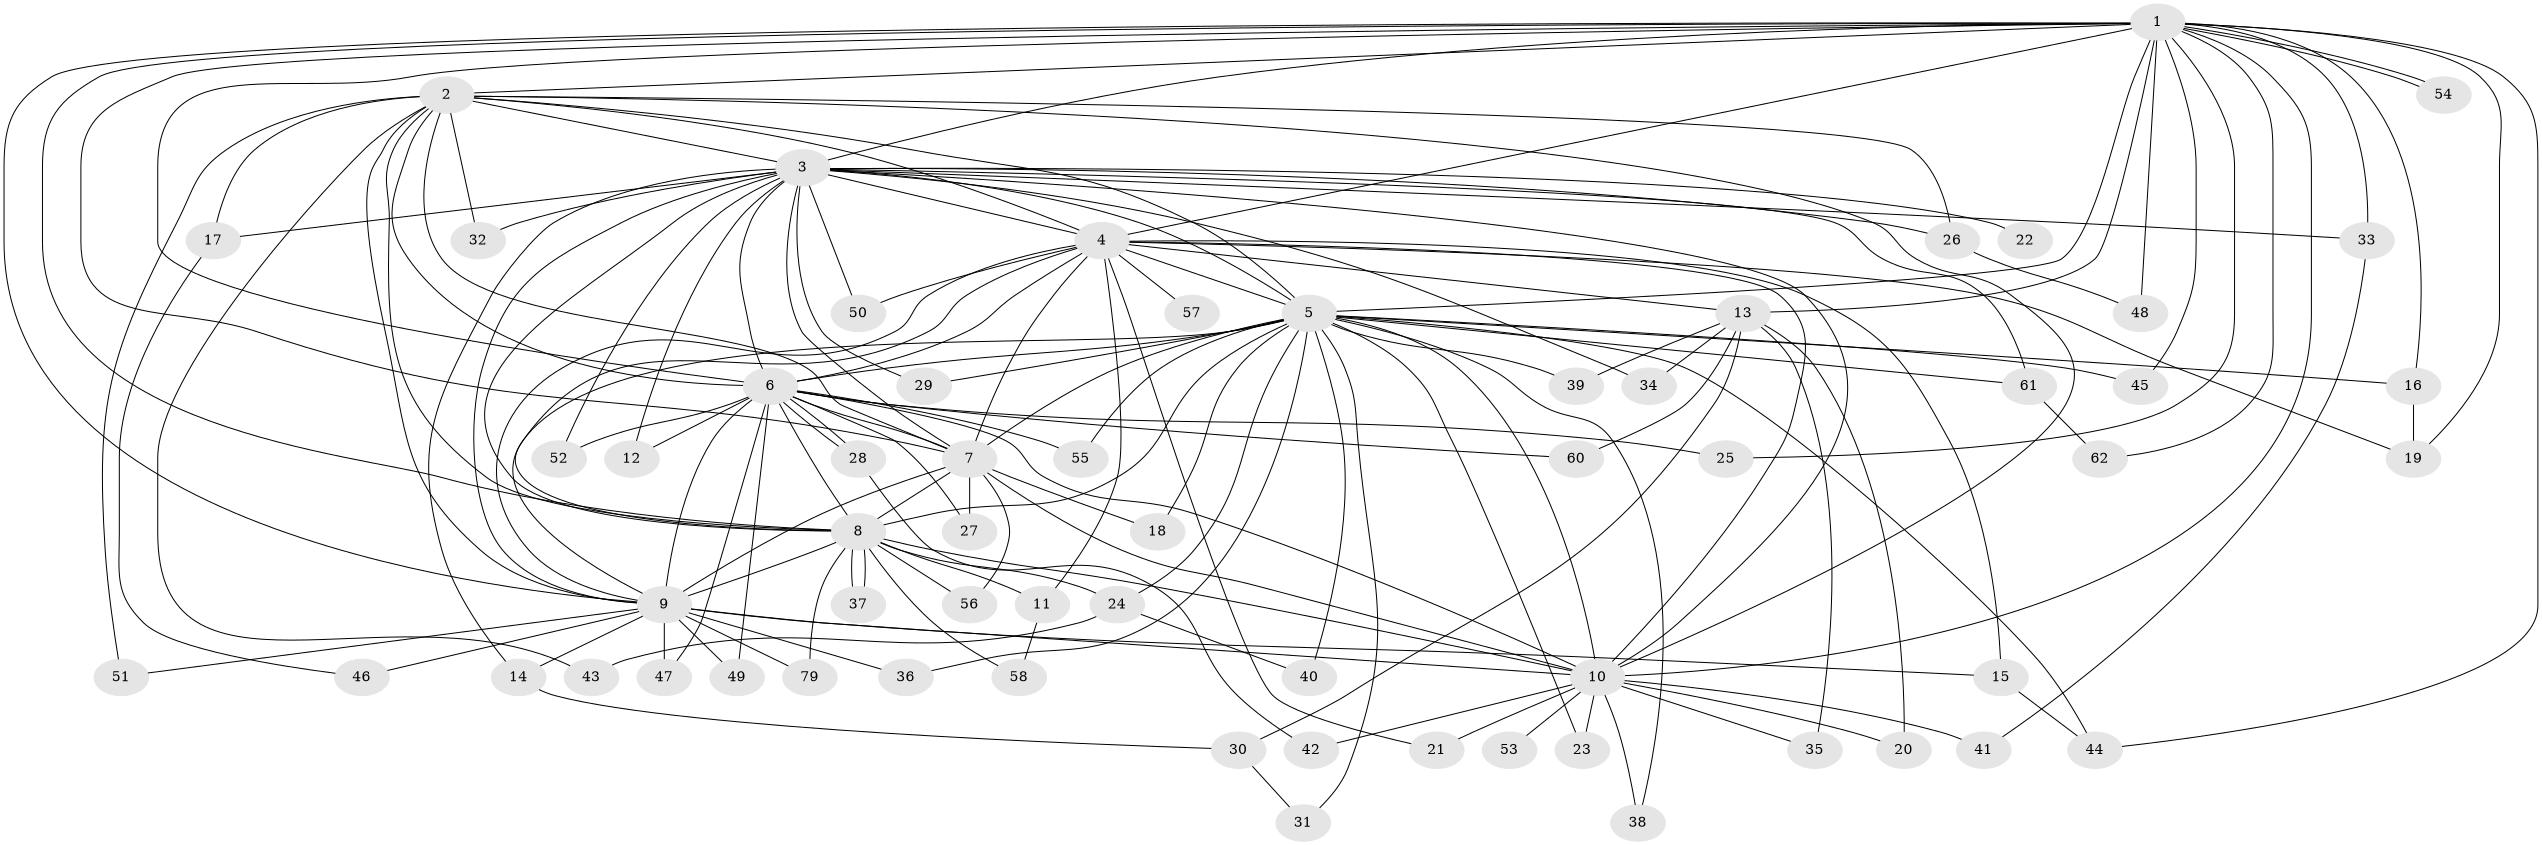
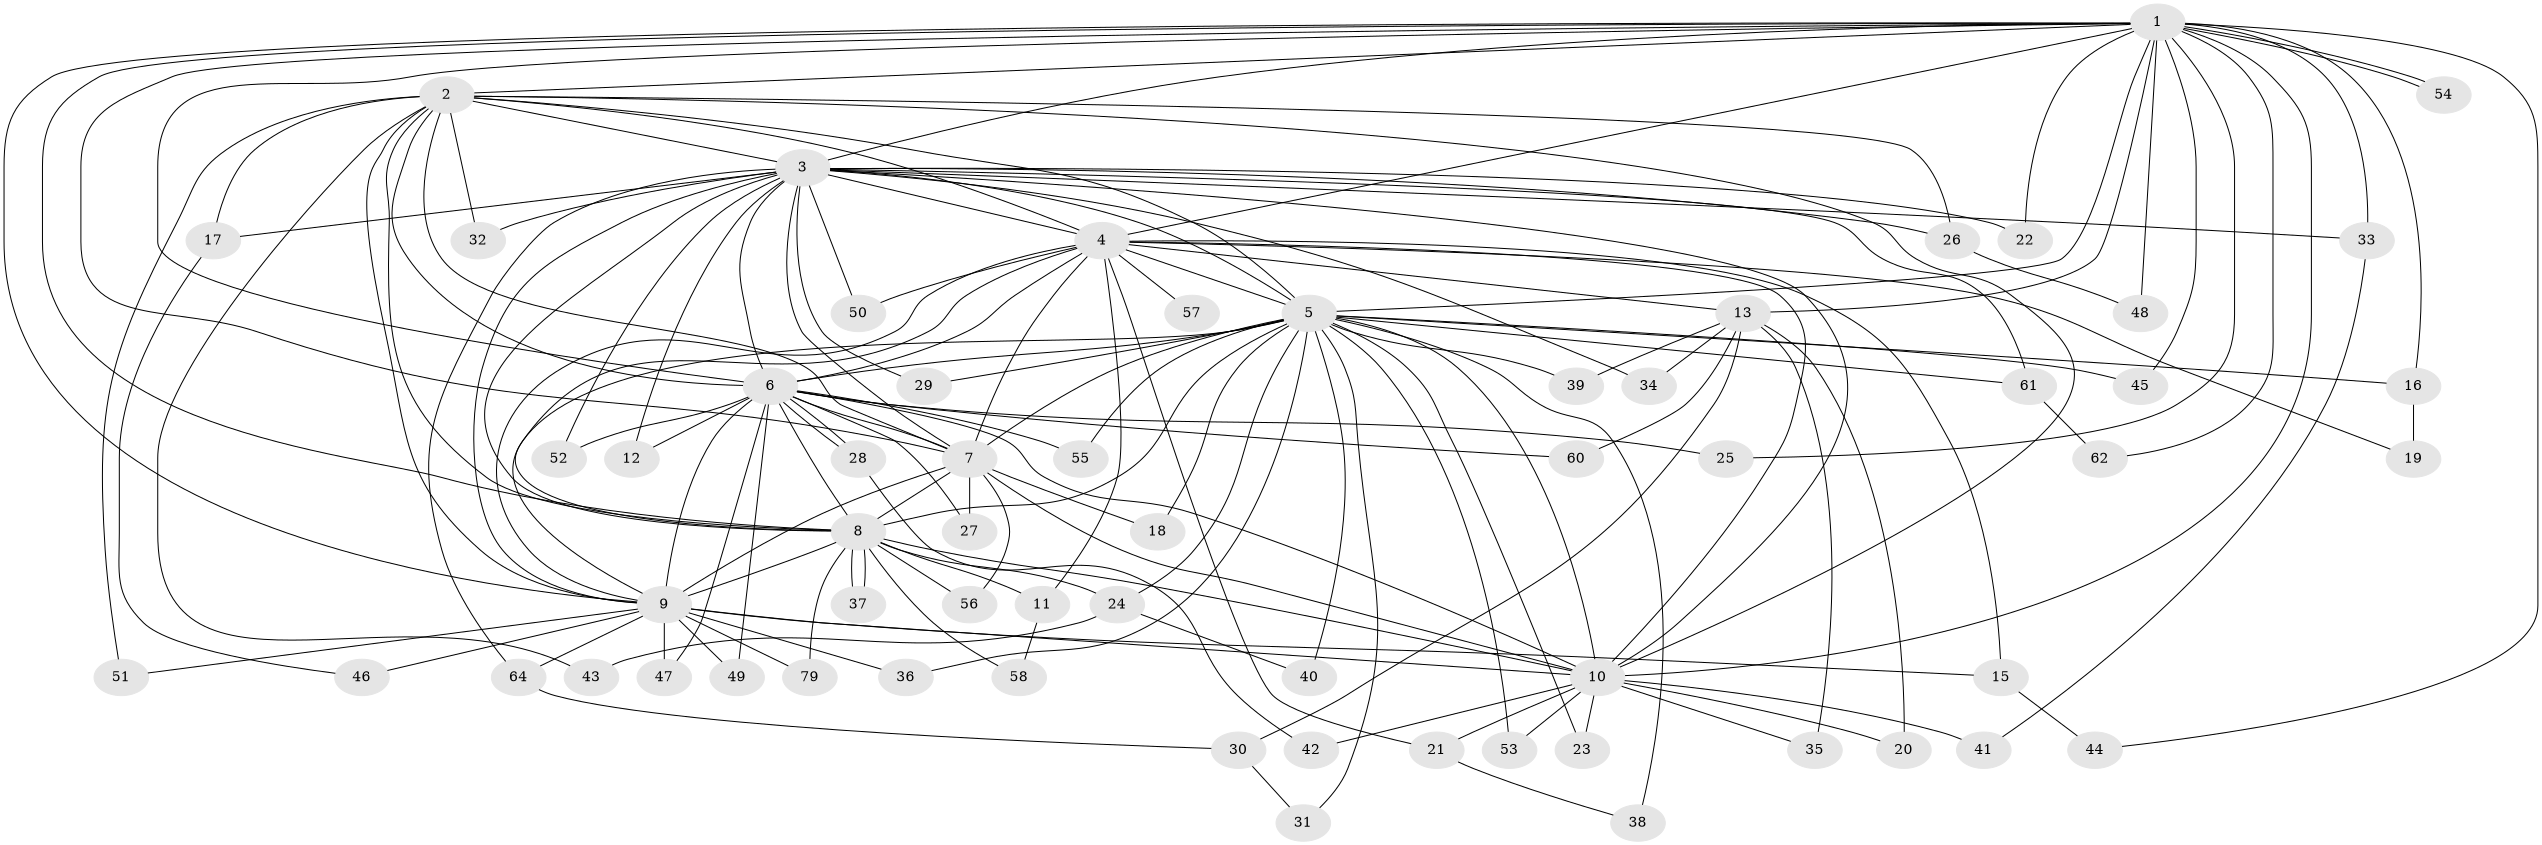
(2501, 116) -> (2049, 108)
(1768, 419) -> (1459, 509)
(519, 677) -> (519, 677)
(1623, 749) -> (1535, 791)
